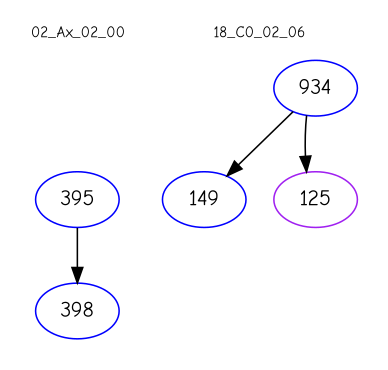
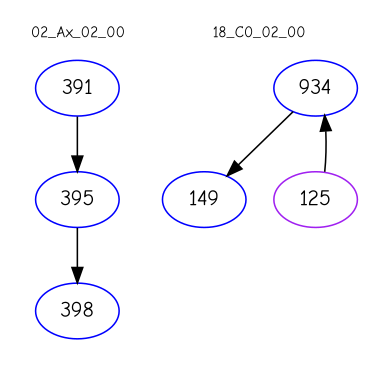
(260, 33) -> (260, 33)
none -> (77, 88)
(305, 136) -> (326, 152)
